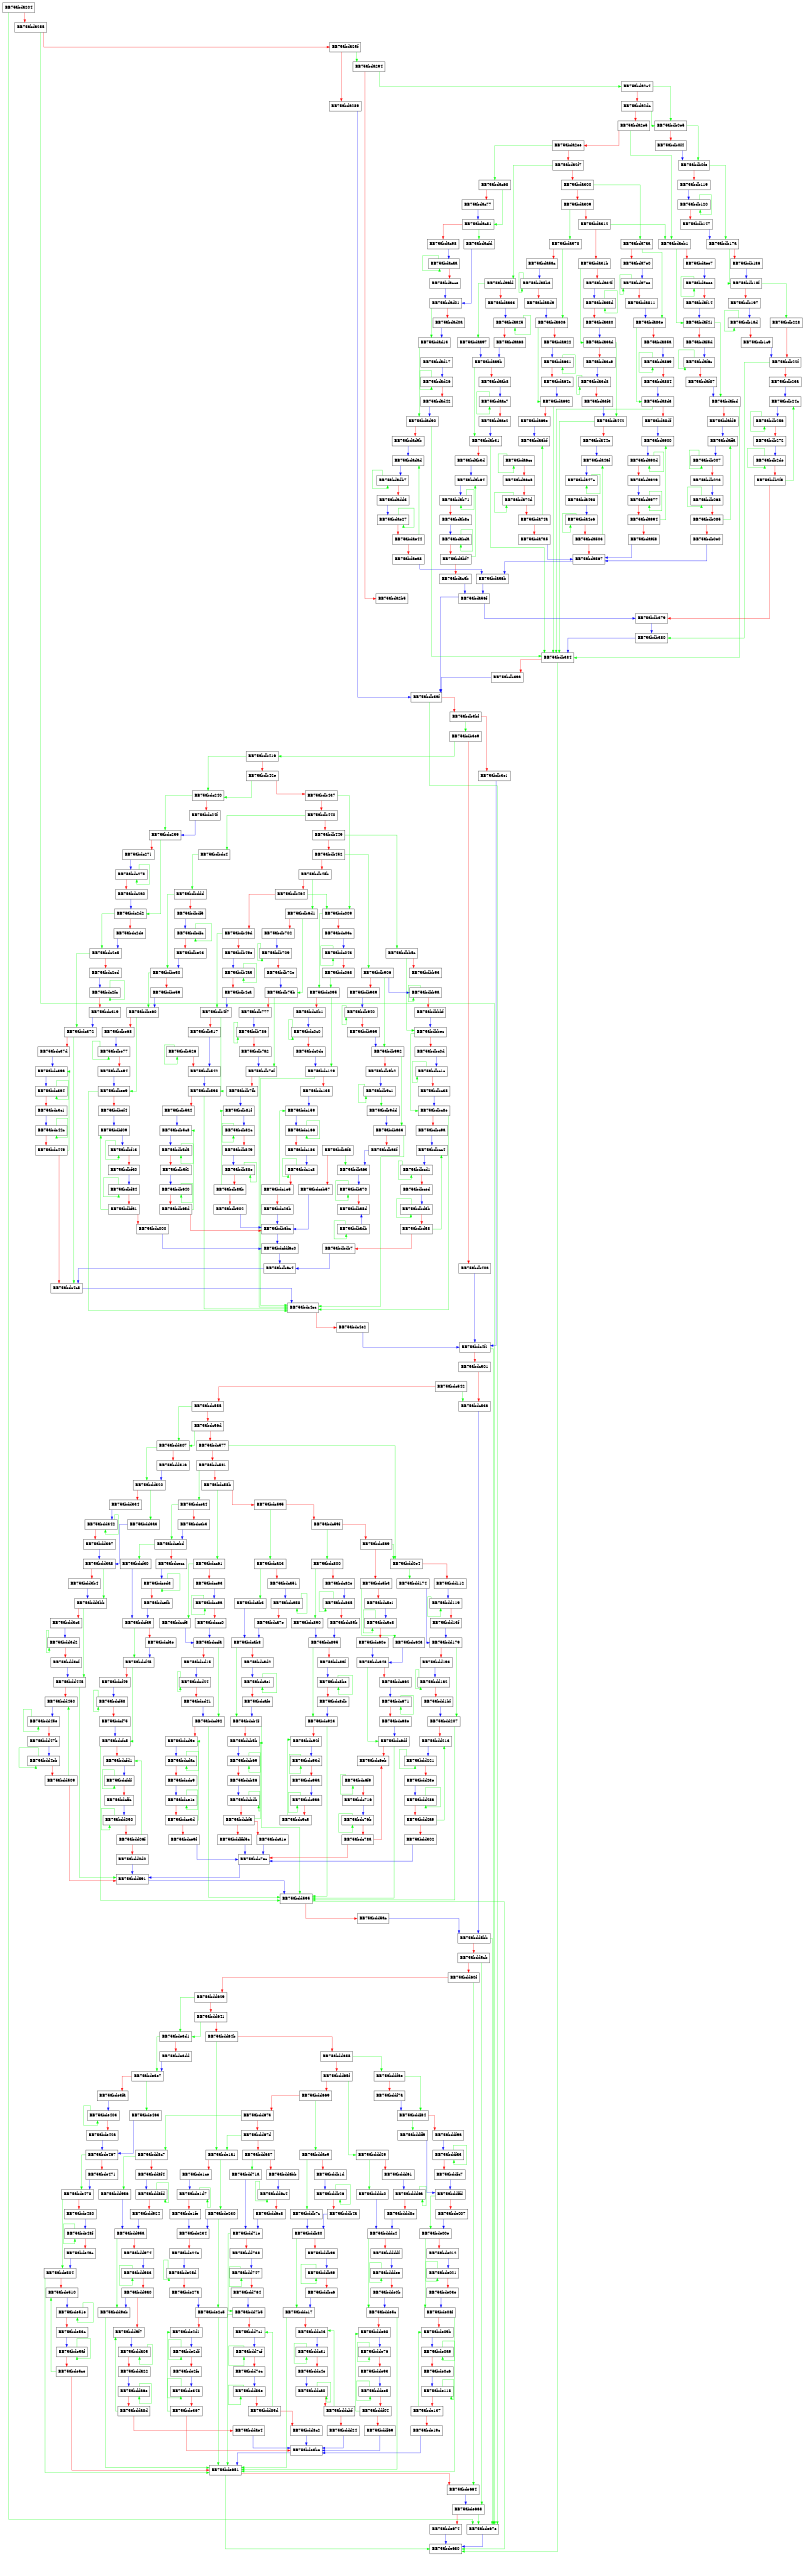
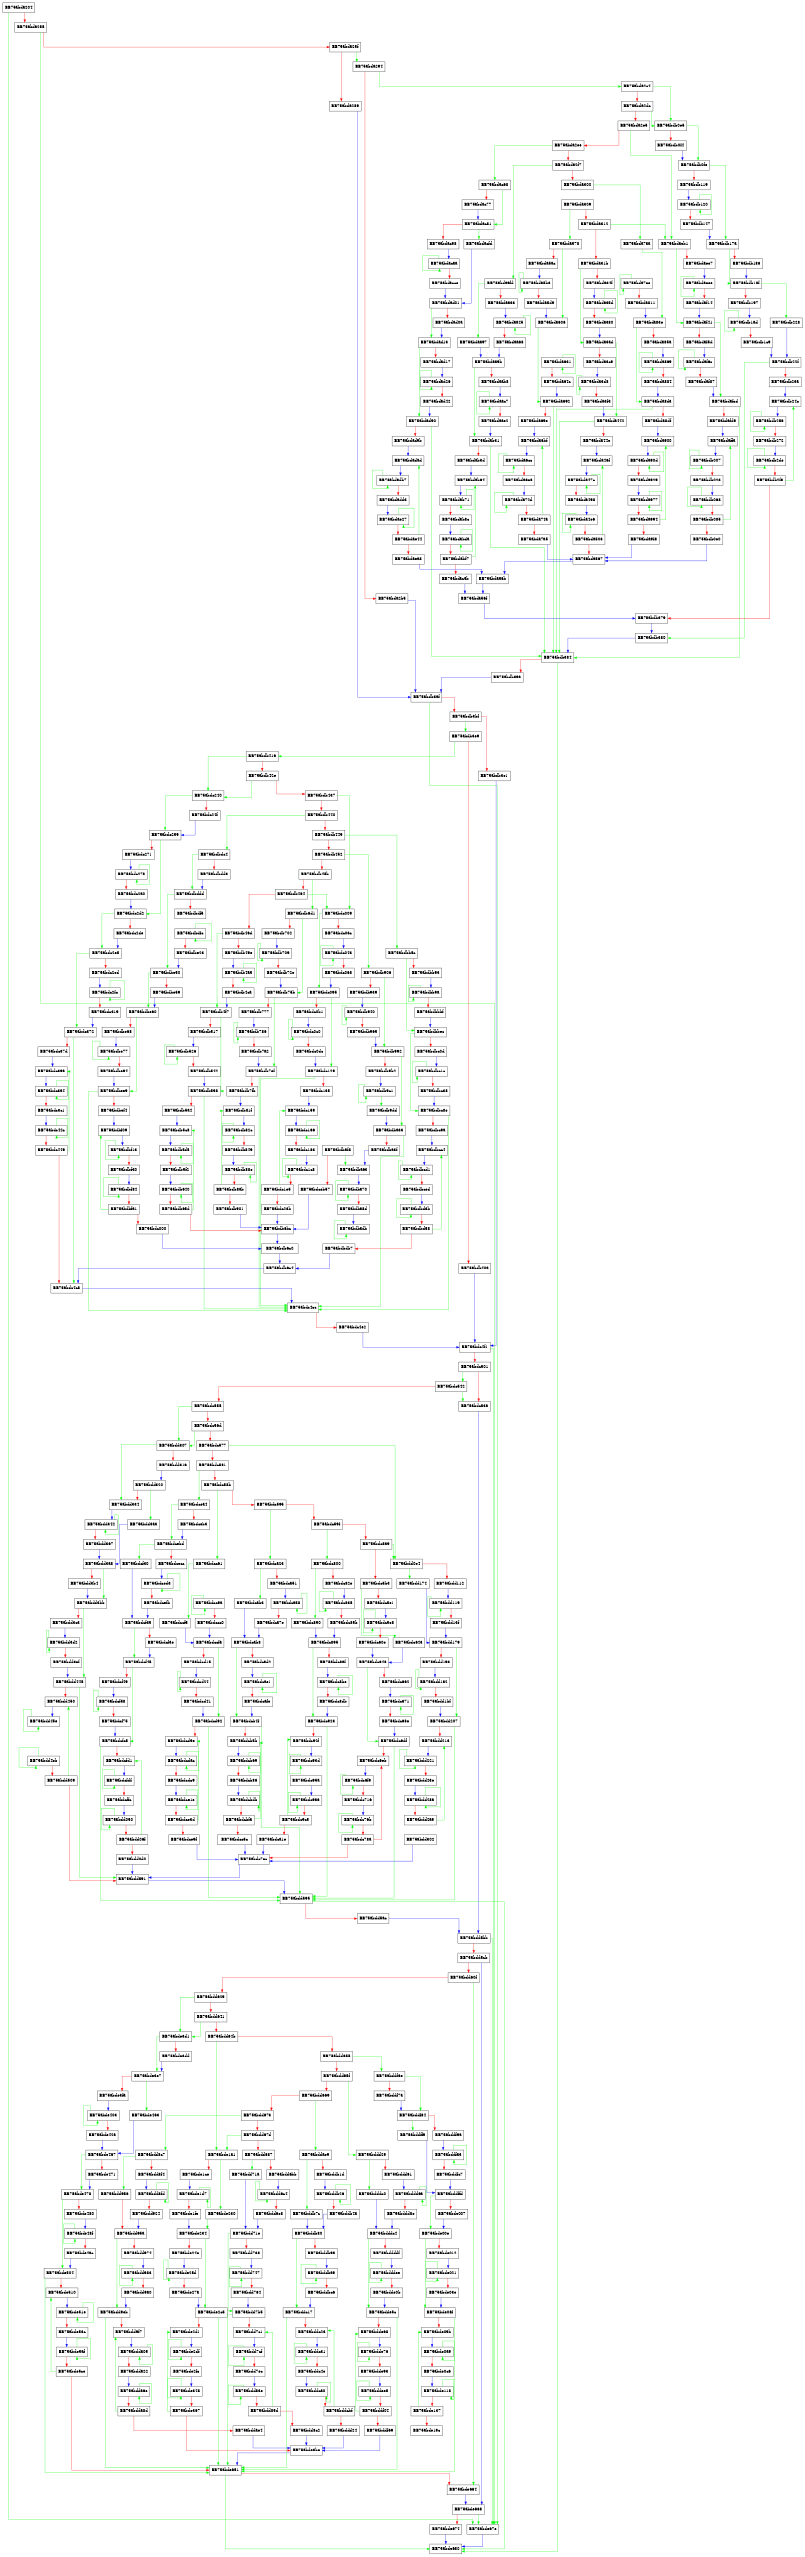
(577, 193) -> none
(637, 264) -> none
(787, 341) -> (787, 341)
(557, 343) -> none
none -> (436, 351)
none -> (527, 450)
(524, 489) -> (524, 489)
none -> (576, 489)
(440, 634) -> (415, 641)
none -> (214, 874)
(185, 922) -> none
(331, 981) -> (331, 981)
(390, 993) -> (431, 981)
(209, 1050) -> (193, 1041)
(230, 1209) -> (230, 1209)
(361, 1221) -> (353, 1218)
(280, 1249) -> (280, 1249)
none -> (463, 1375)
(147, 1457) -> (121, 1453)
(209, 1584) -> none
(44, 1741) -> none
(311, 1769) -> none
none -> (365, 1769)
(258, 1825) -> (284, 1829)
(420, 1829) -> none
(235, 1840) -> (235, 1840)
(122, 2213) -> (122, 2213)
(207, 2223) -> (207, 2223)
(482, 2232) -> (482, 2232)
(218, 2262) -> (205, 2272)
(137, 2311) -> (122, 2321)
(381, 2453) -> none
